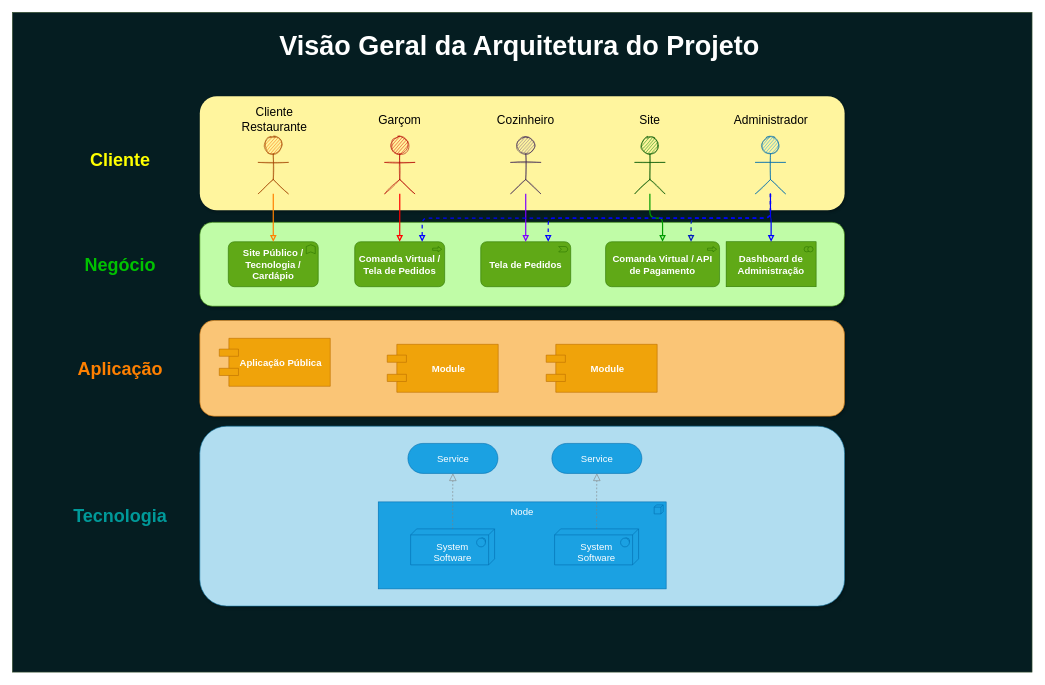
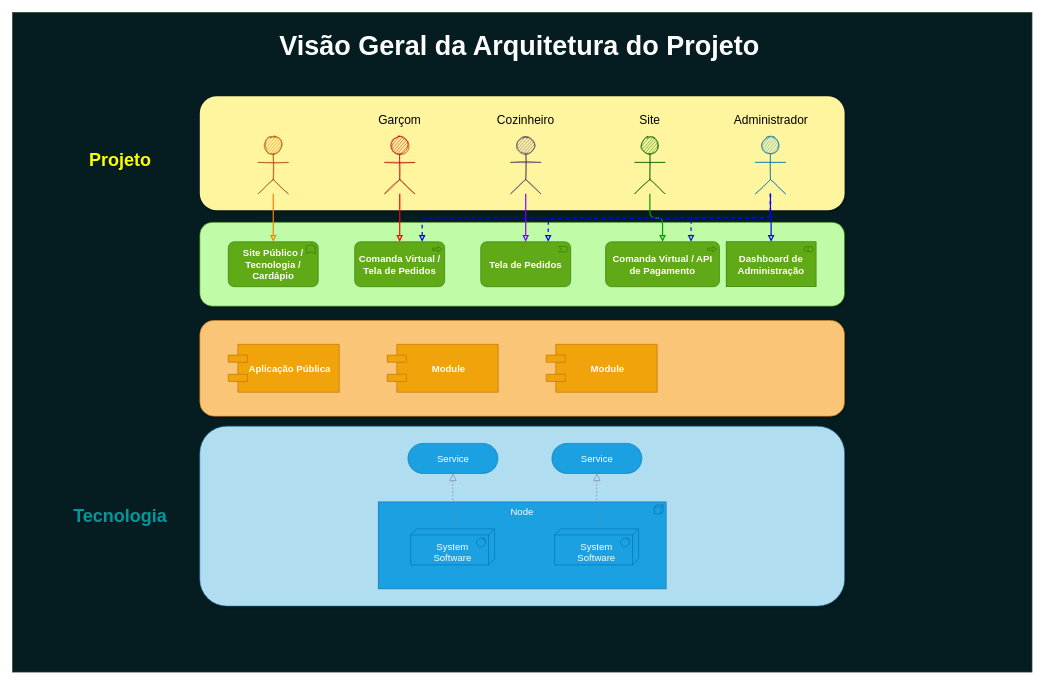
(274, 119) -> none
(120, 159) -> (120, 159)
(120, 264) -> none
(275, 362) -> (284, 368)
(120, 368) -> none
